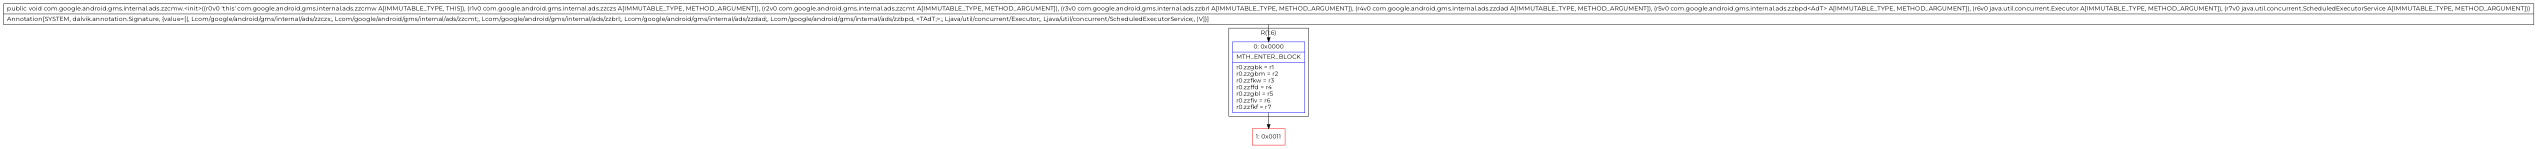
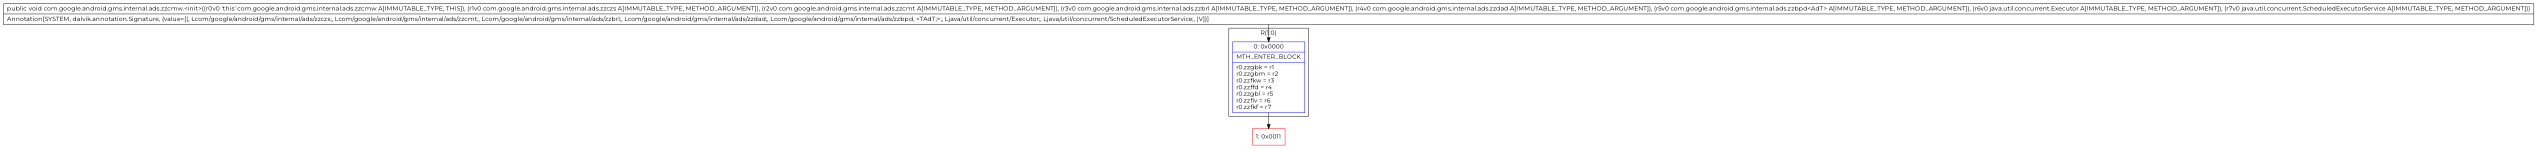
(1269, 33) -> (1269, 33)
